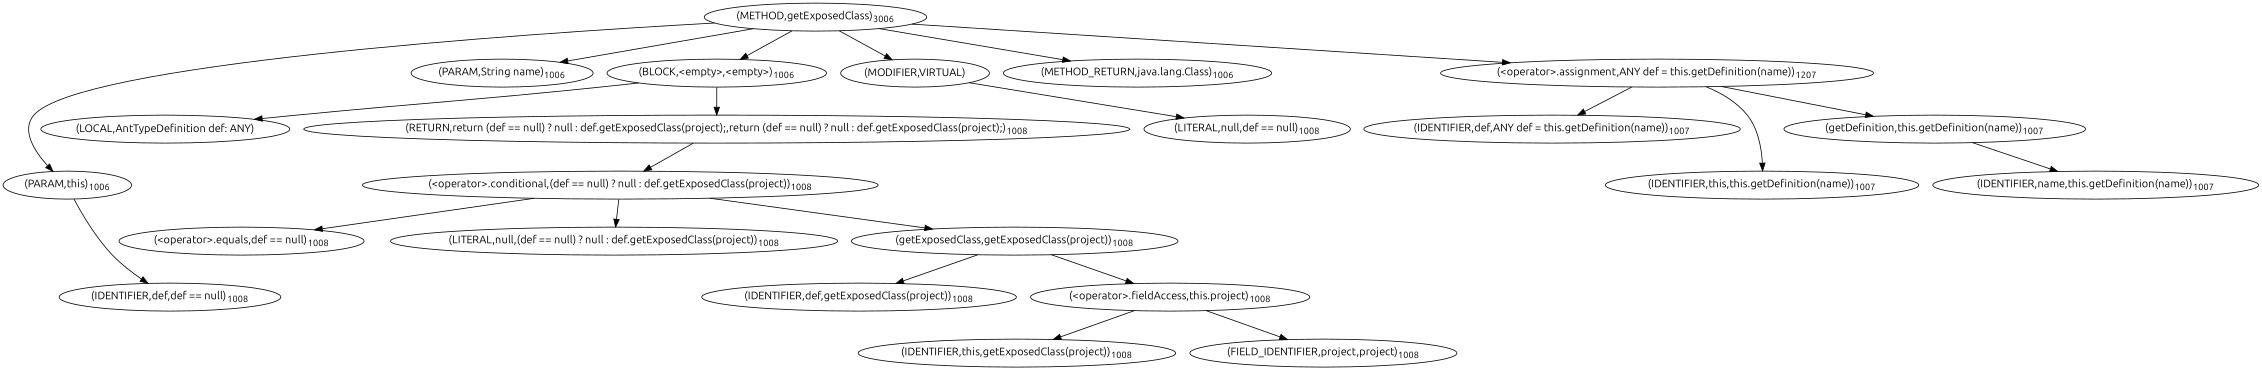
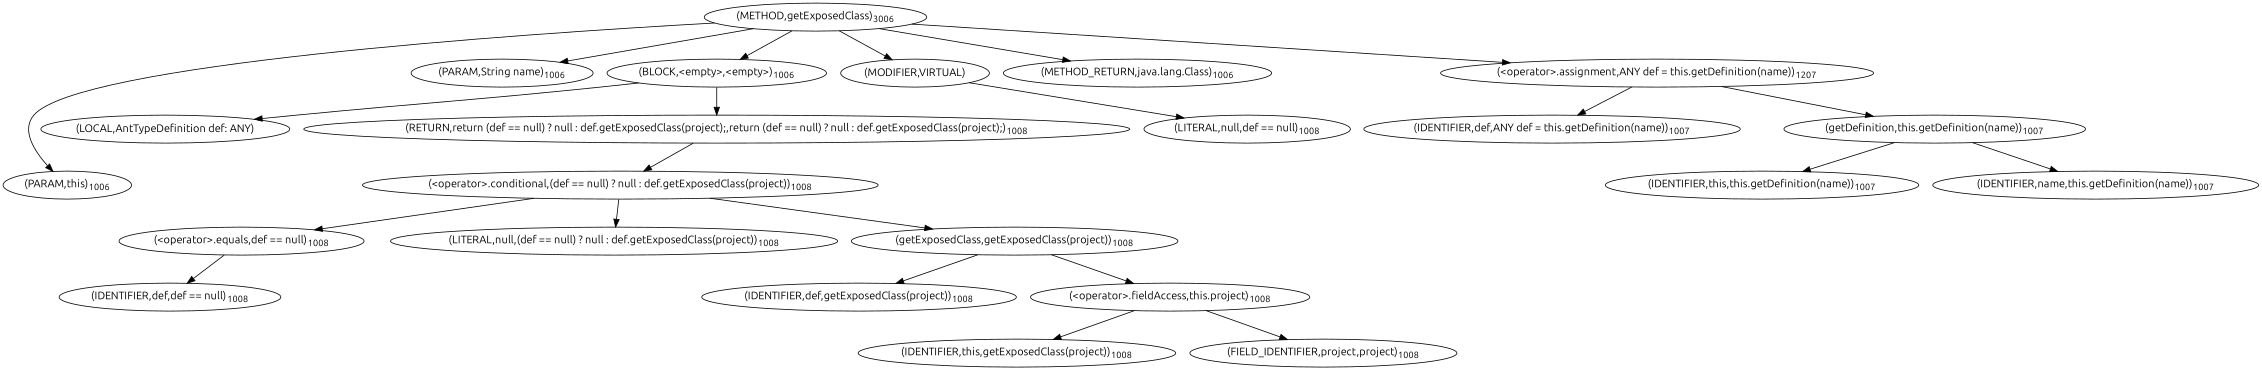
(1747, 115) -> (1852, 156)
(102, 244) -> (209, 267)
